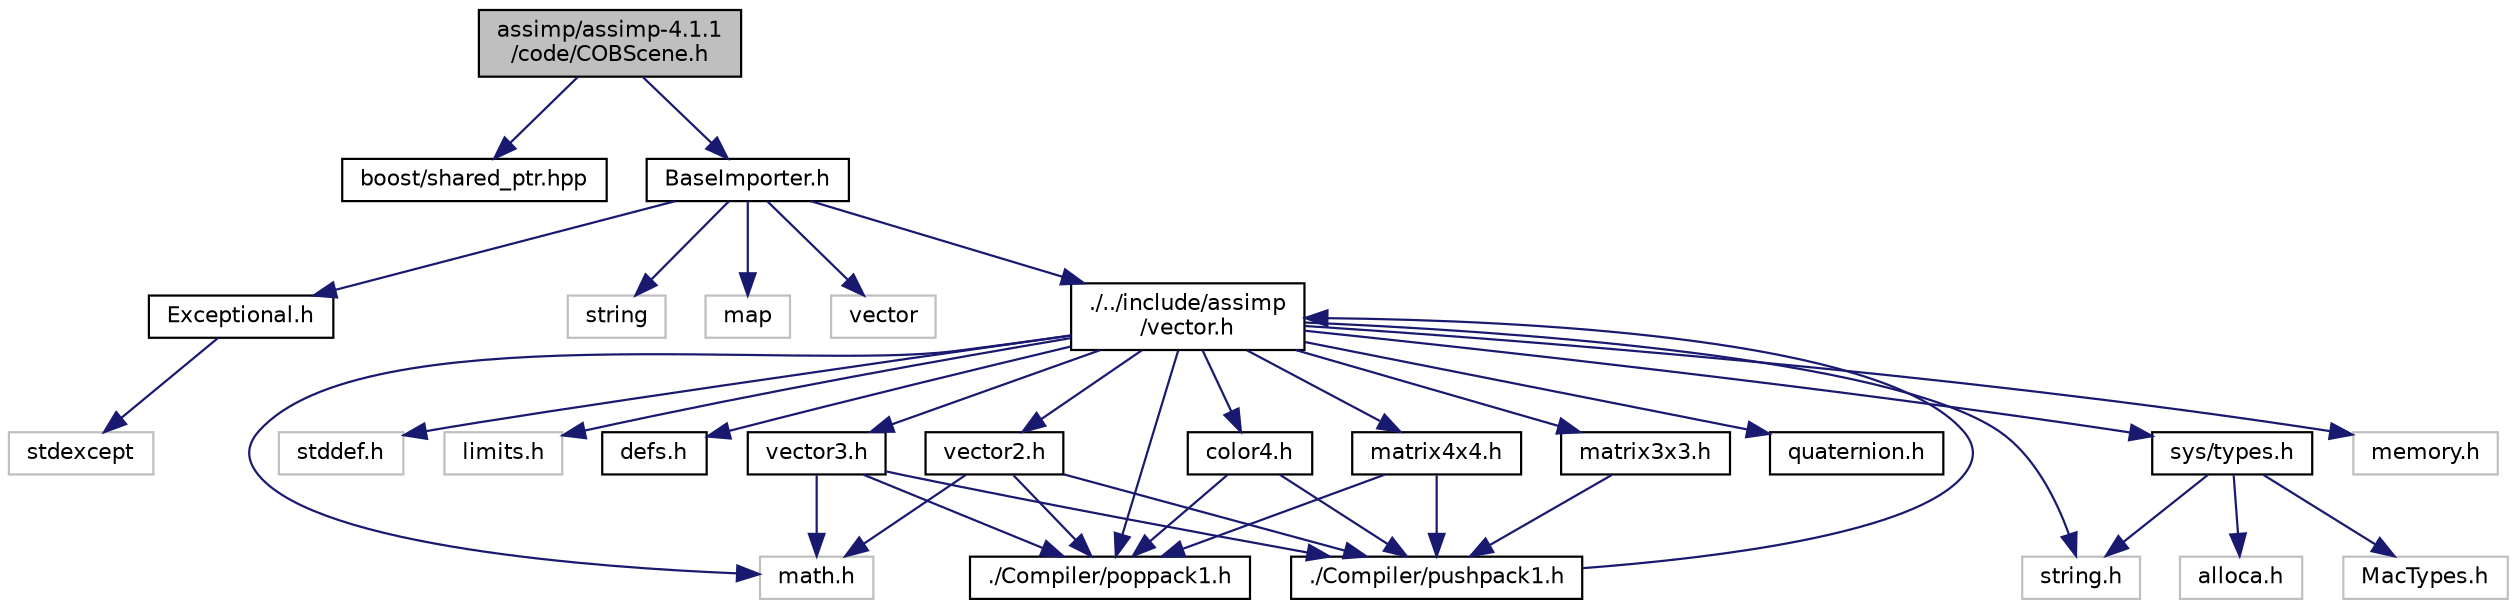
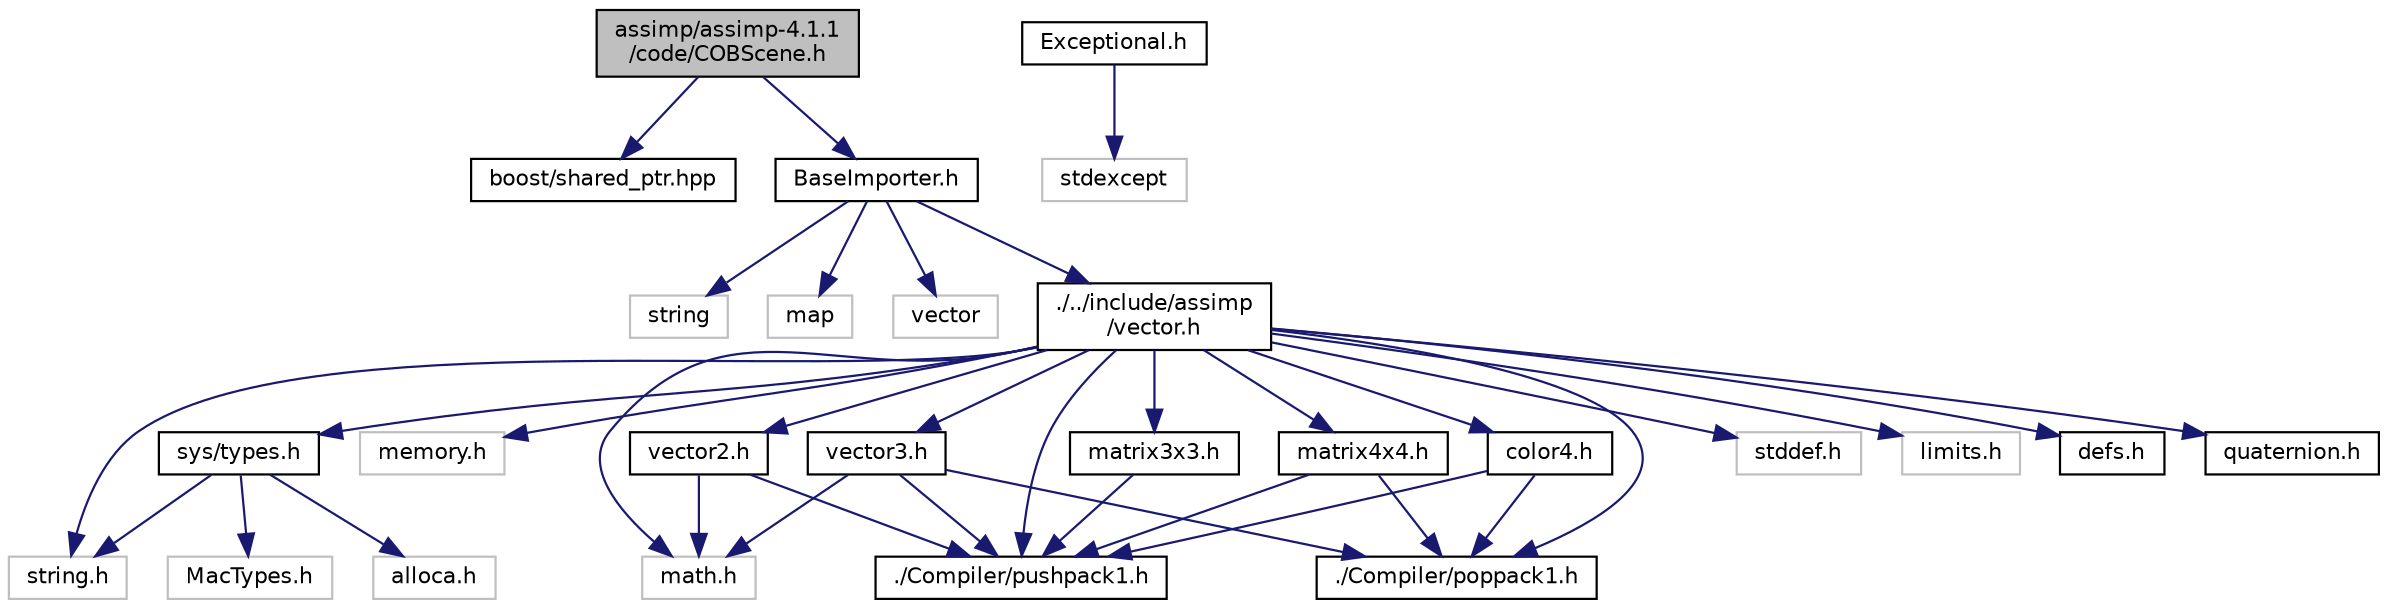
(505, 245) -> none
(1967, 436) -> (1050, 432)
(1057, 520) -> none
